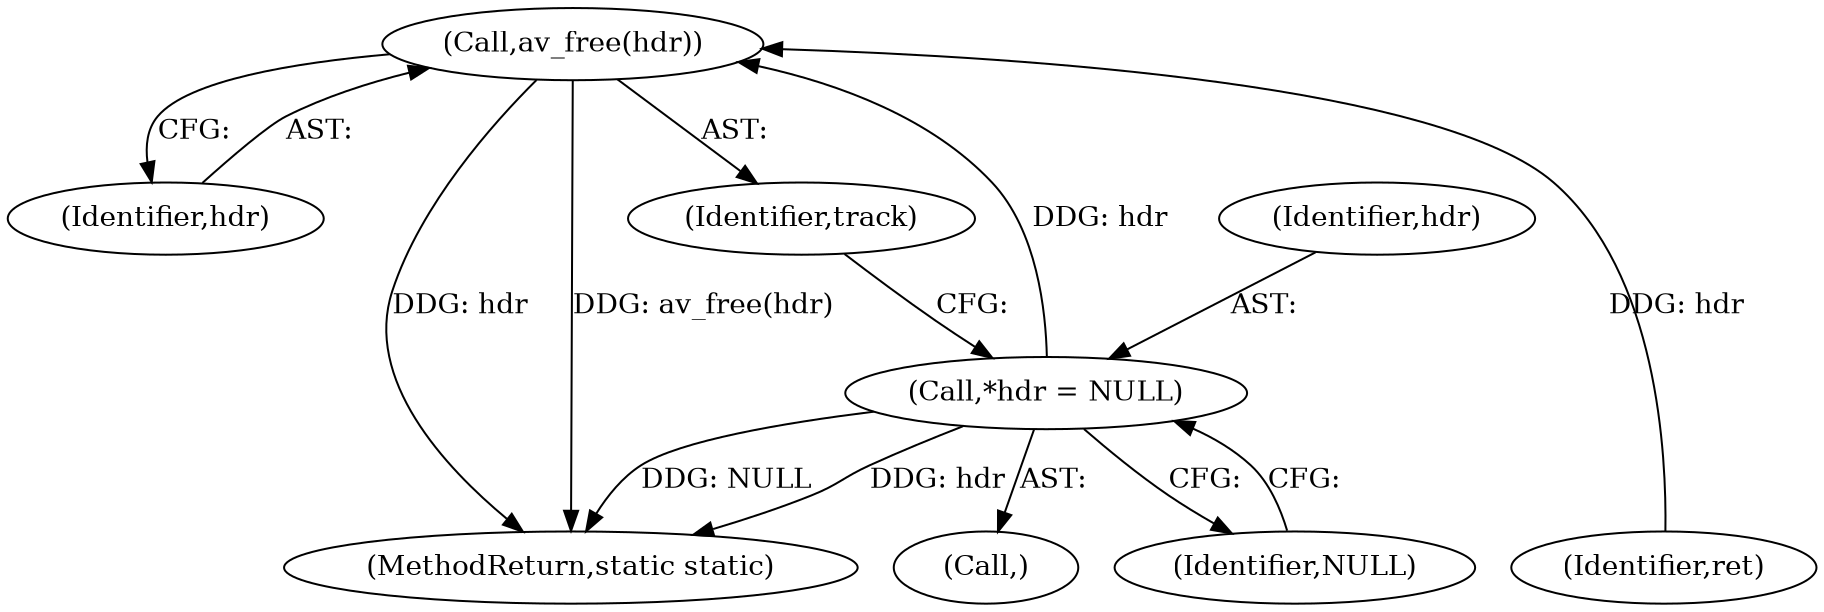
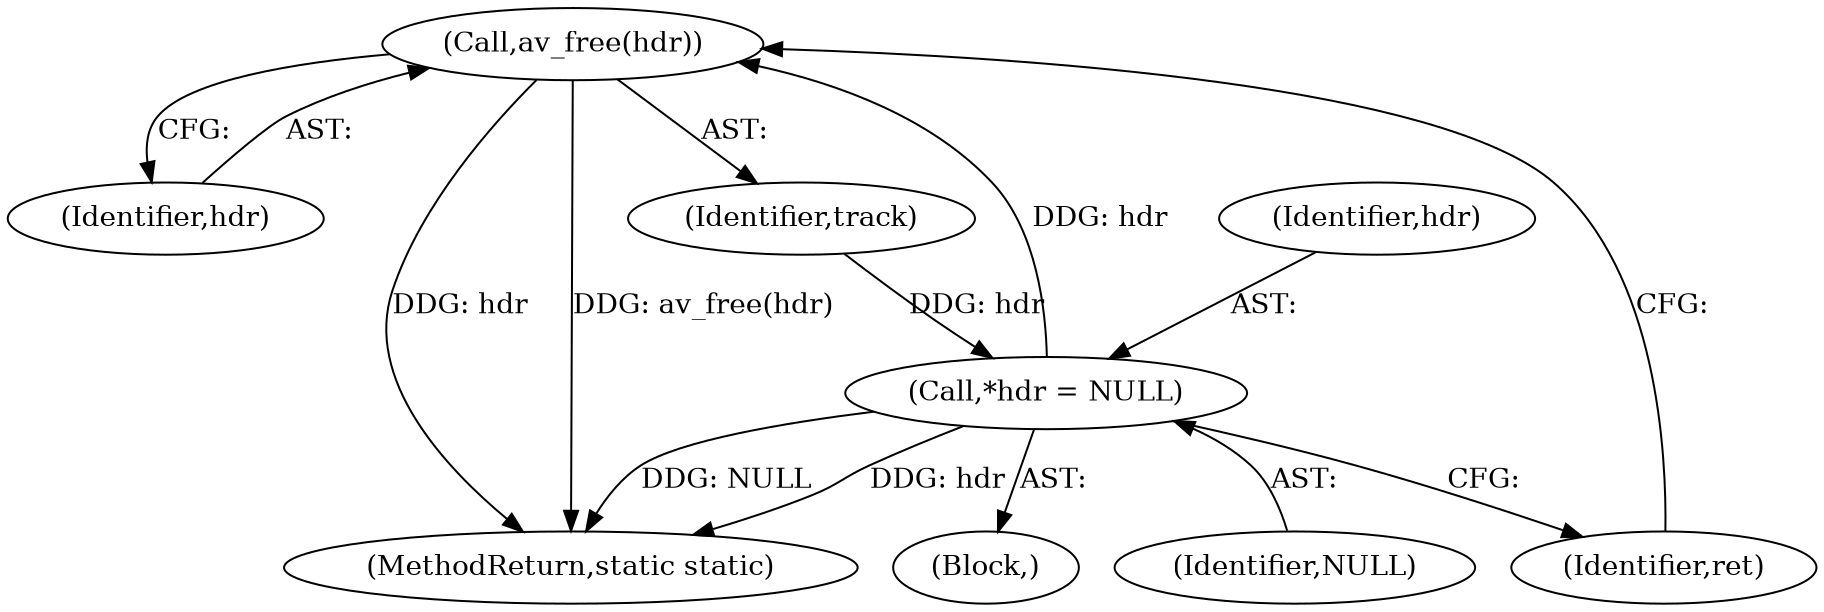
(977, 306) -> (977, 306)
(1677, 306) -> (1677, 306)
(1147, 480) -> (1370, 469)
(1309, 480) -> (1309, 480)
(986, 568) -> (986, 568)
